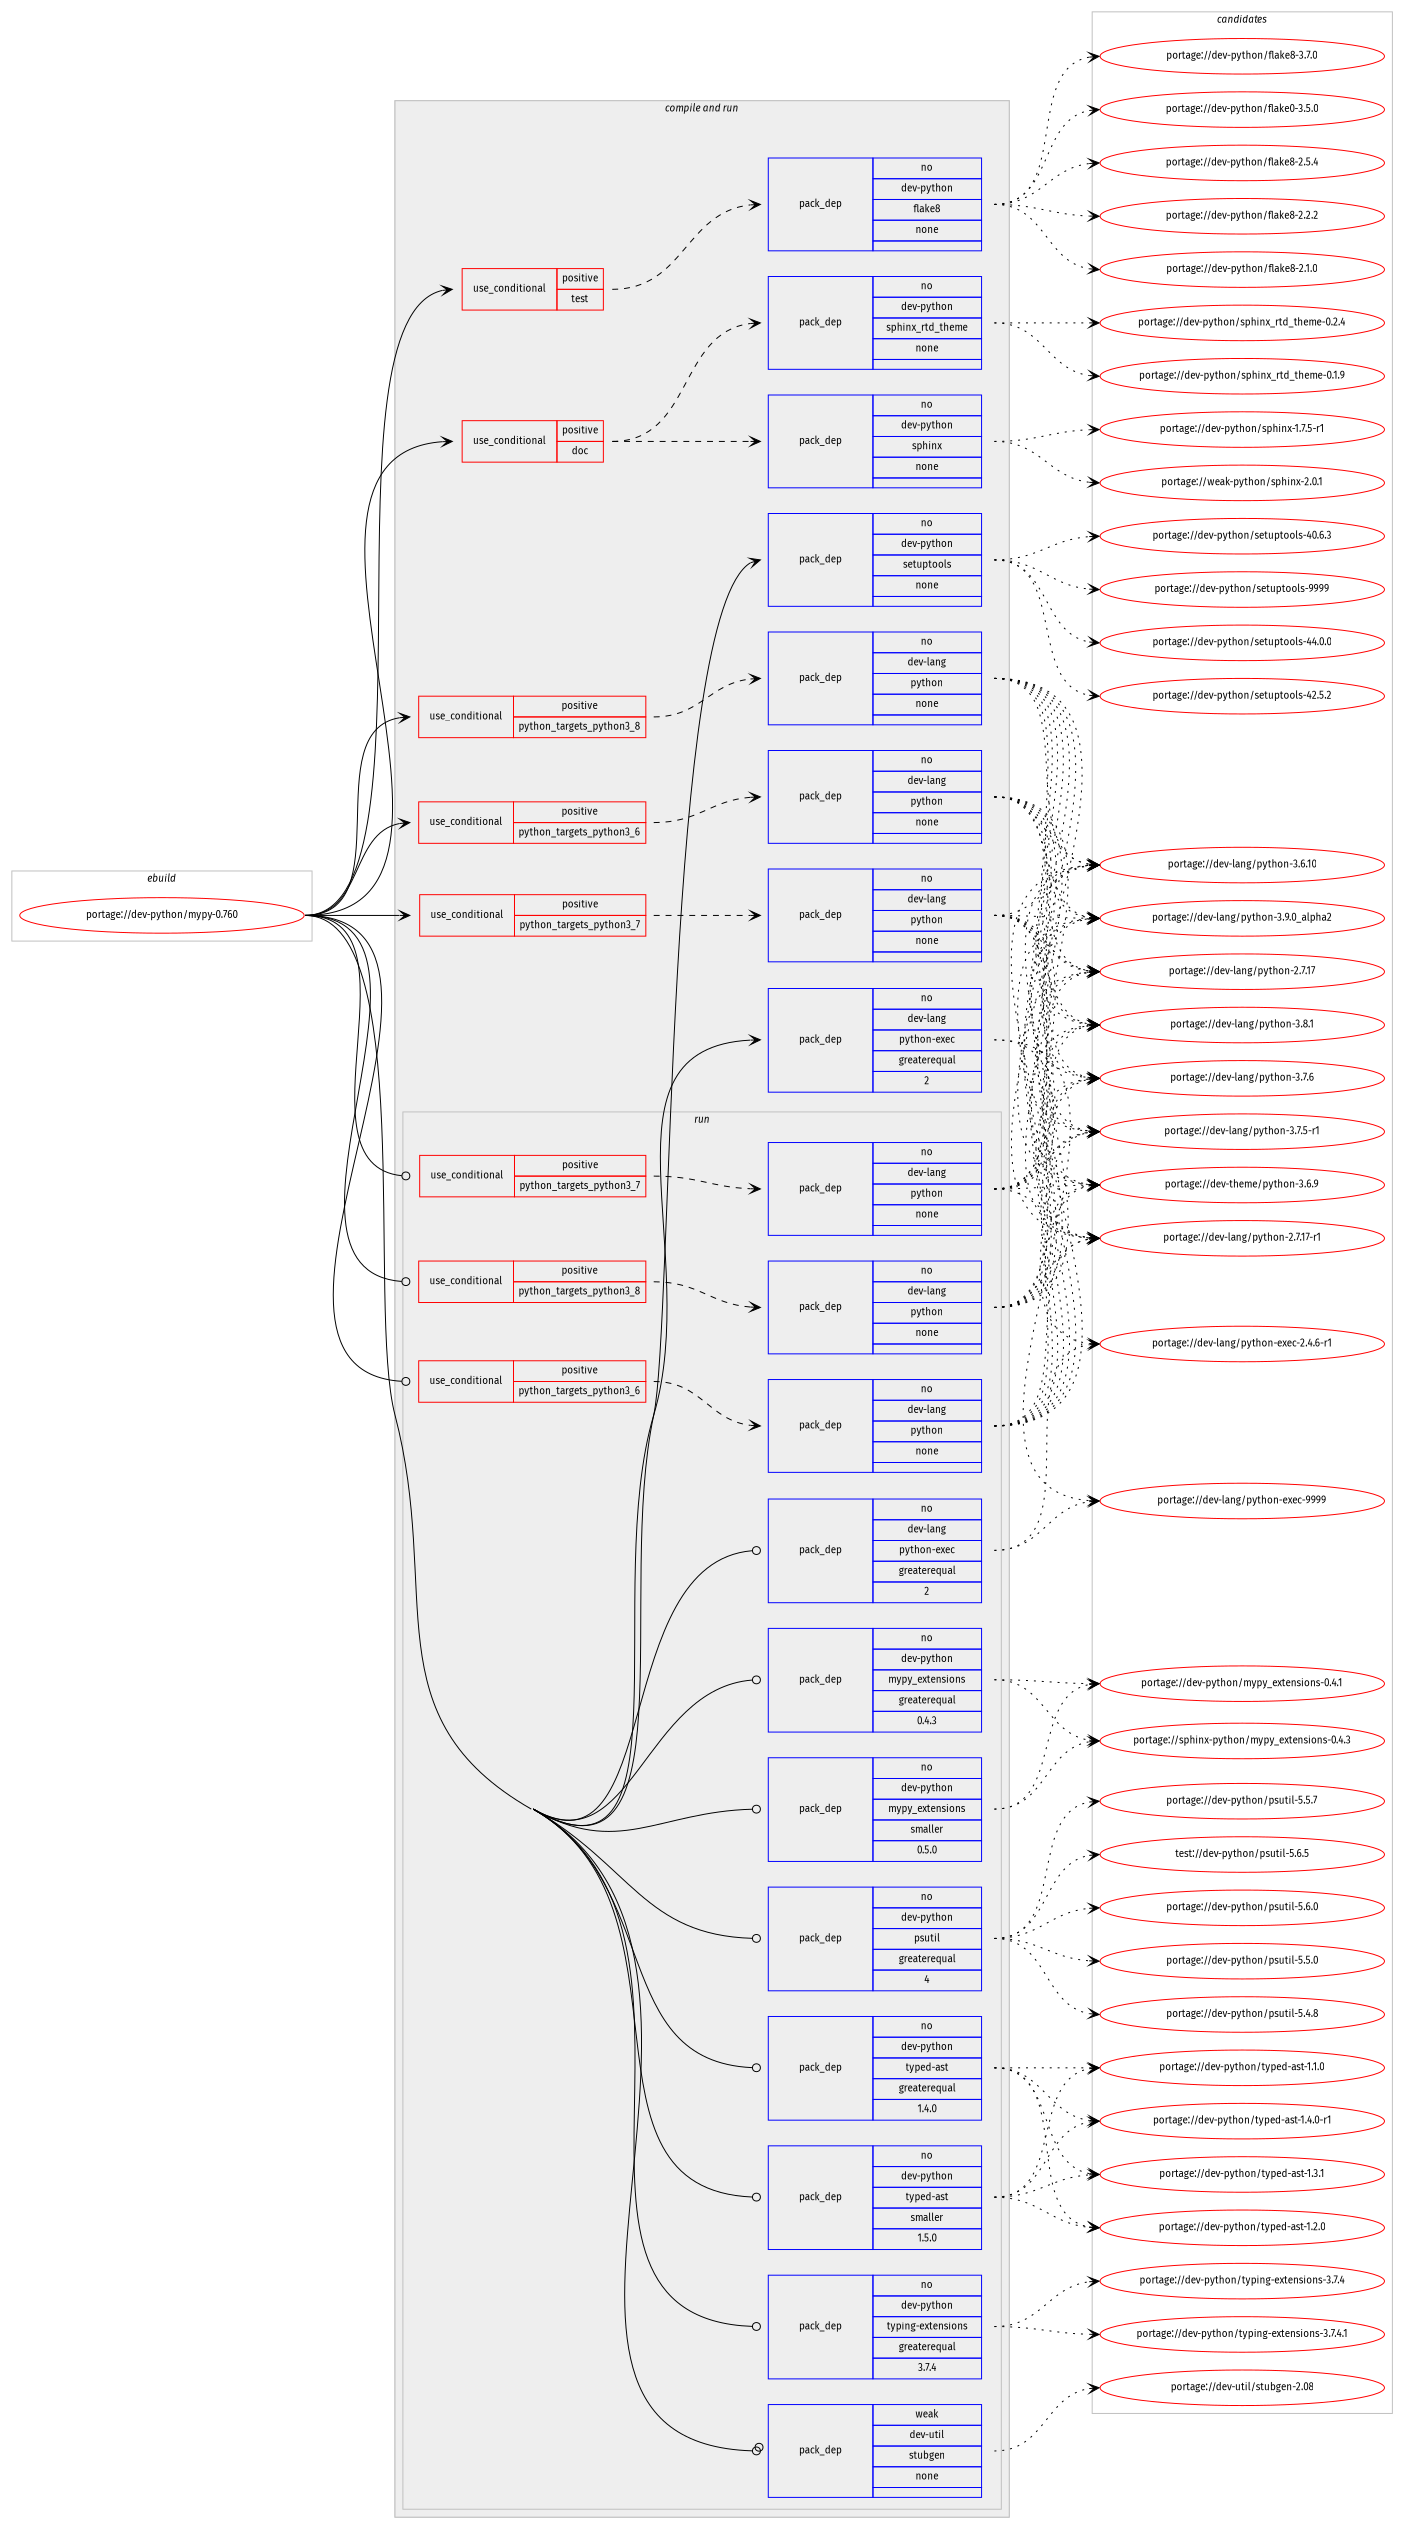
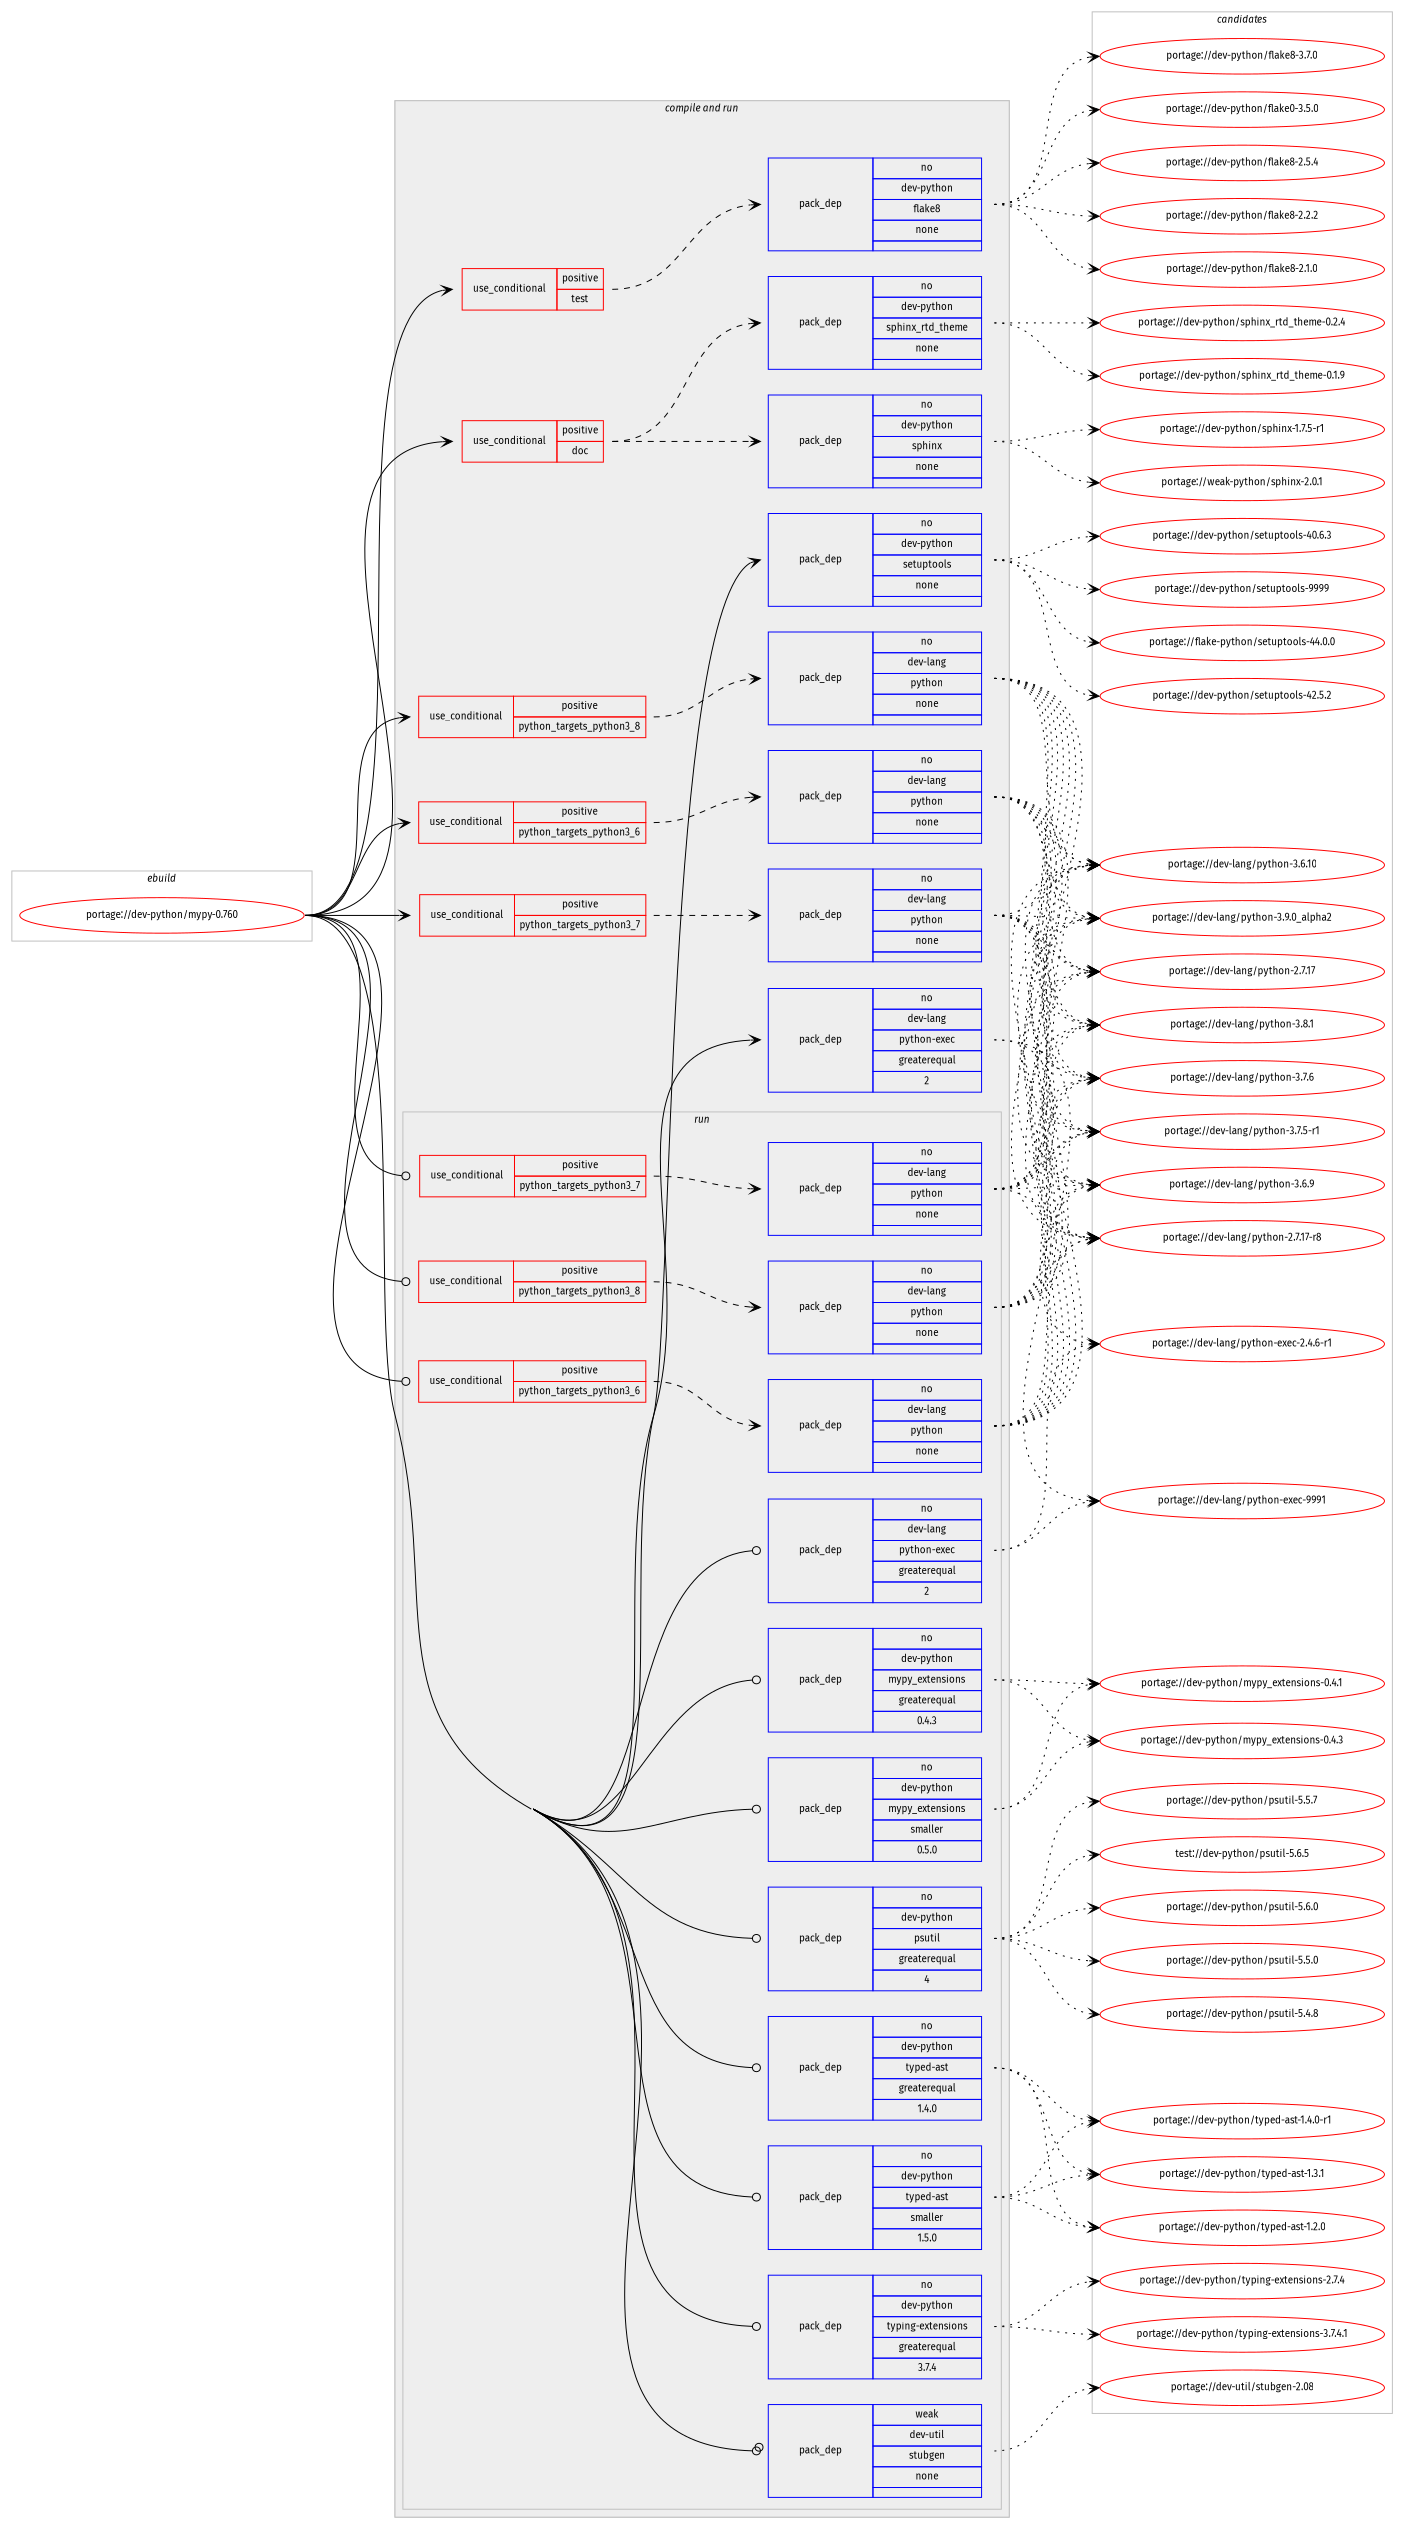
(1242, 643) -> (1242, 643)
(1242, 1185) -> (1242, 1185)
(1242, 1238) -> (1242, 1238)
(1242, 1501) -> (1242, 1501)
(1242, 1741) -> (1242, 1741)
(1242, 2068) -> none
(1242, 2281) -> (1242, 2281)
